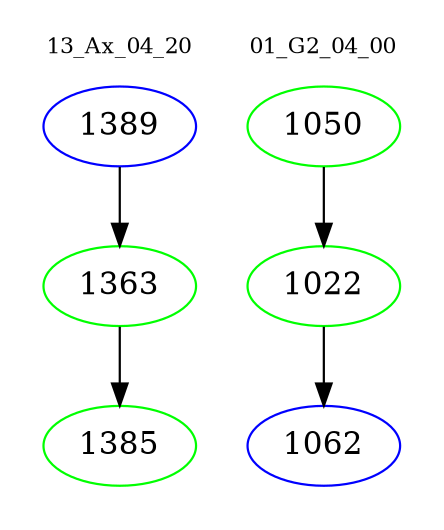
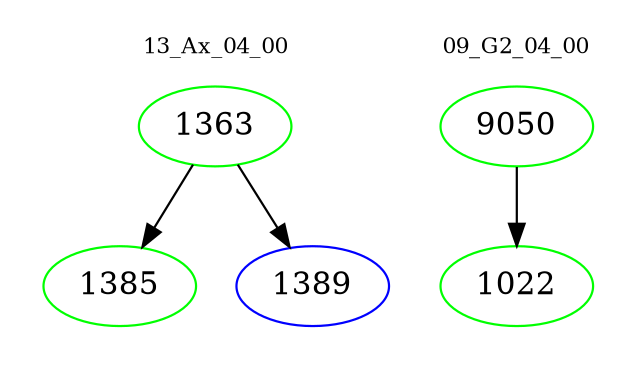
(120, 48) -> (216, 48)
(324, 48) -> (517, 48)
(324, 126) -> (517, 126)
(120, 195) -> (258, 196)
(324, 446) -> none
